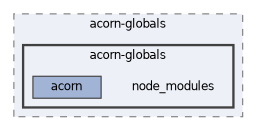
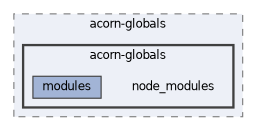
(67, 87) -> (67, 87)
